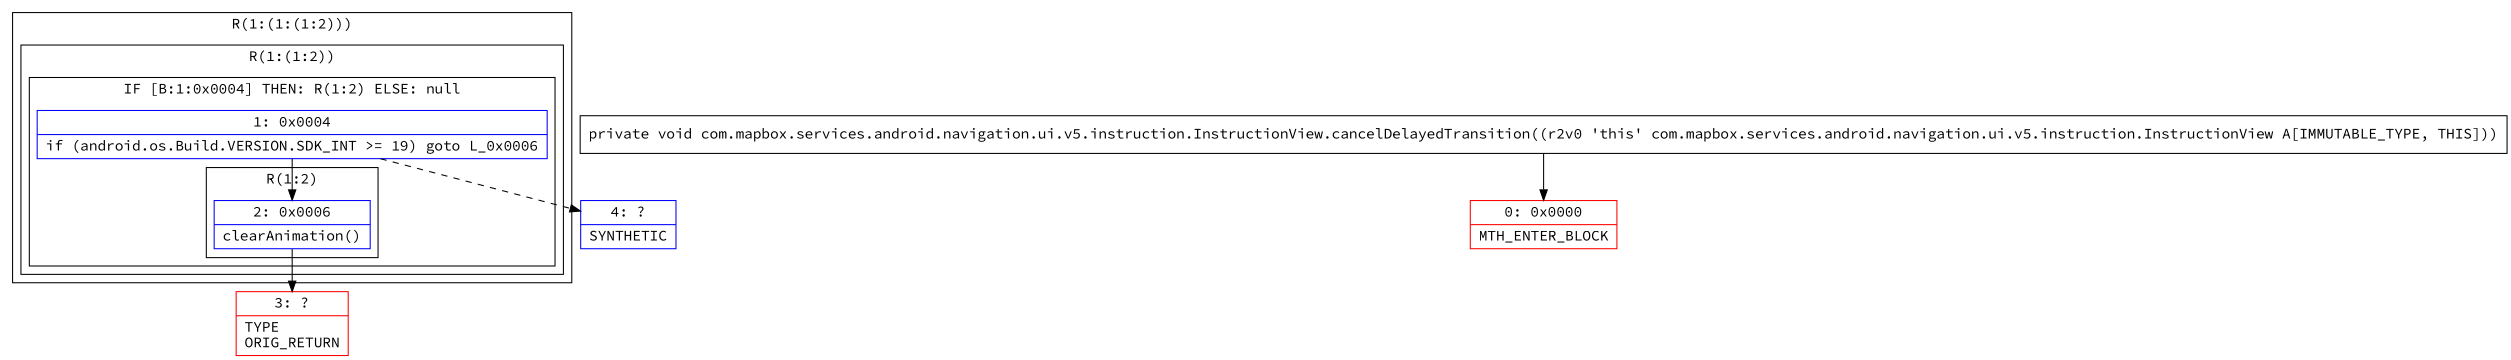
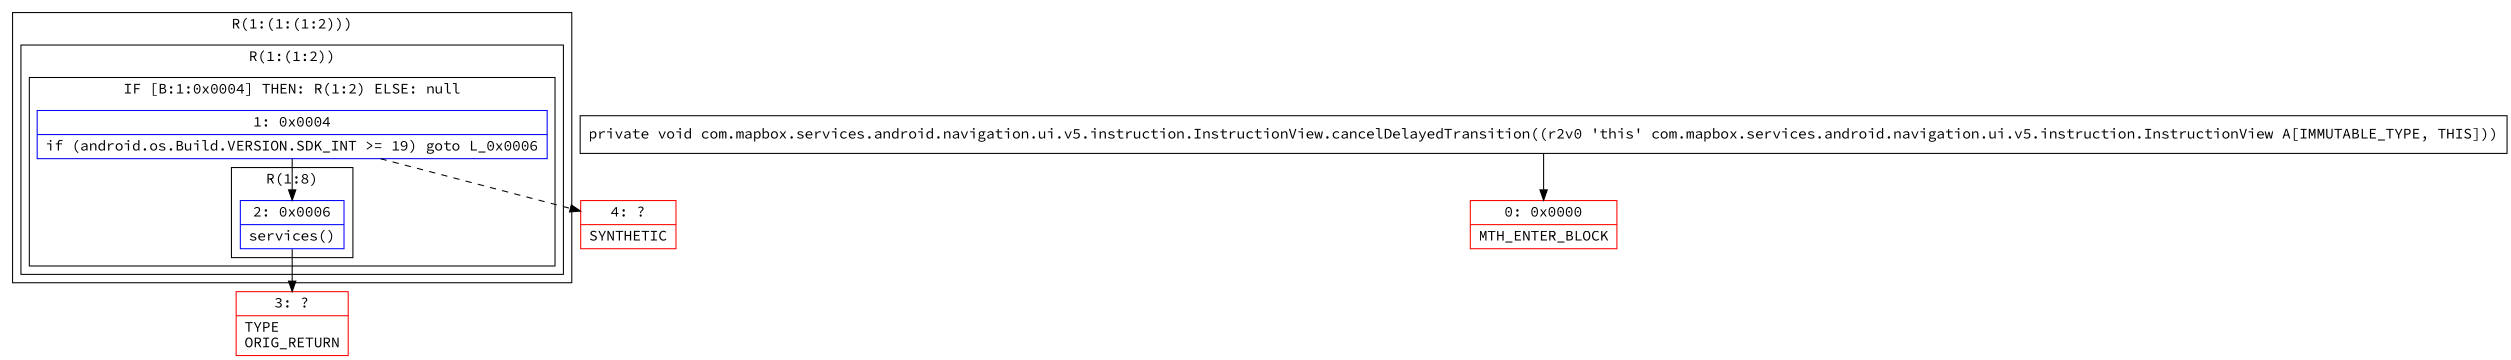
(292, 180) -> (292, 180)
(628, 225) -> (628, 225)
(292, 236) -> (292, 236)
